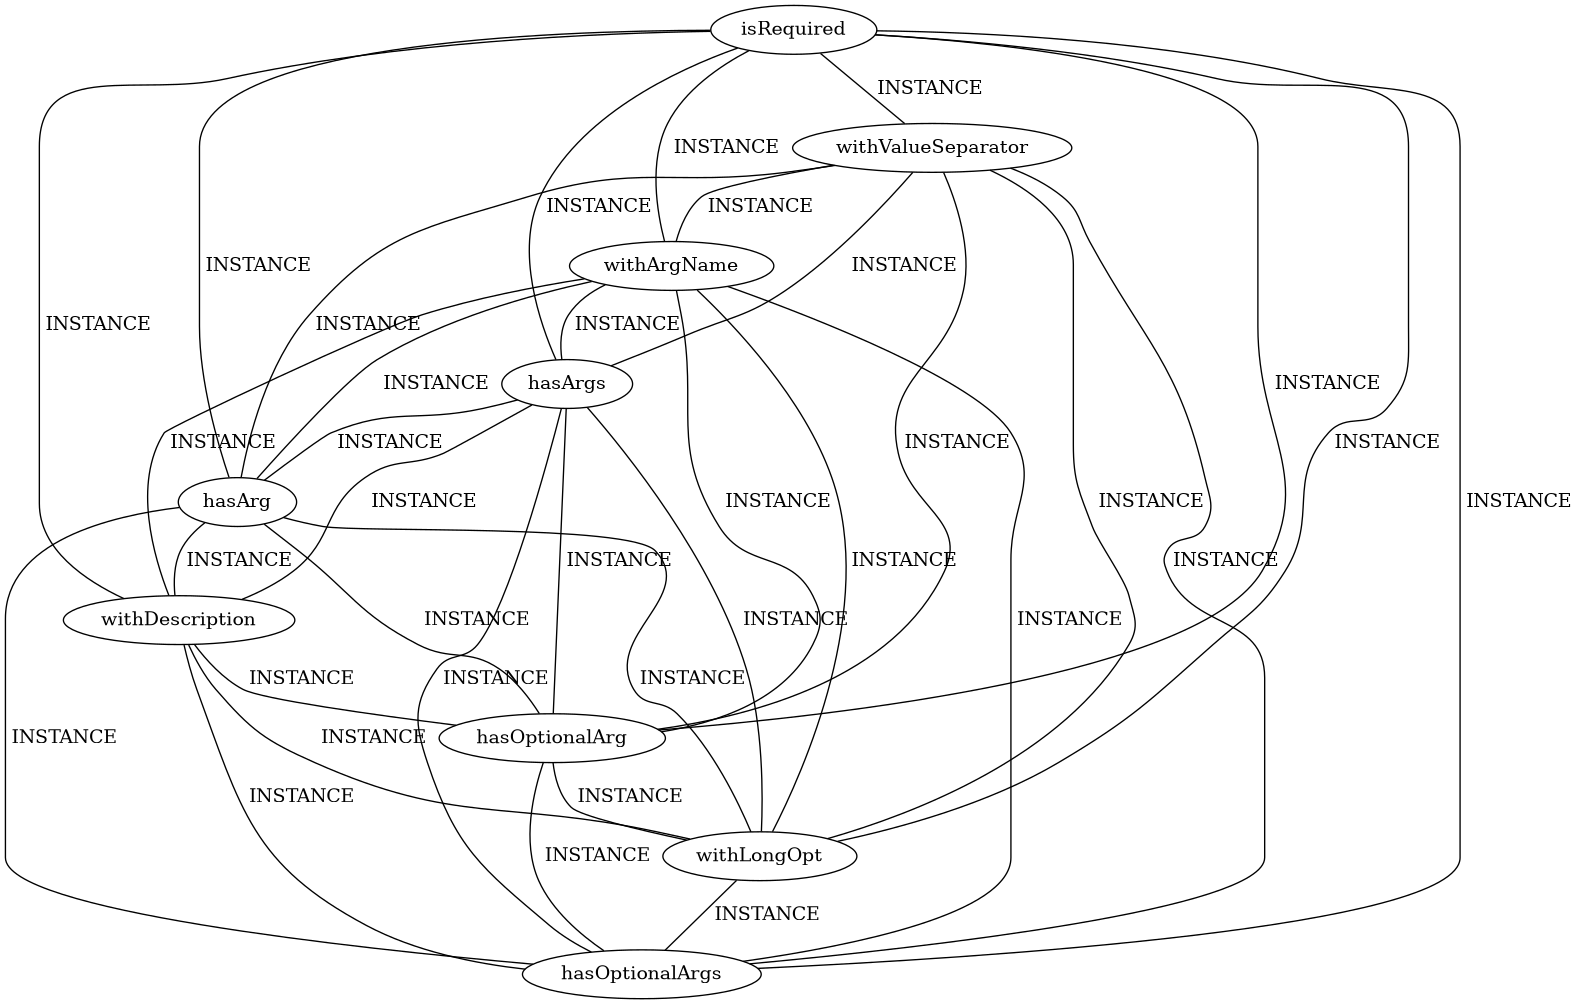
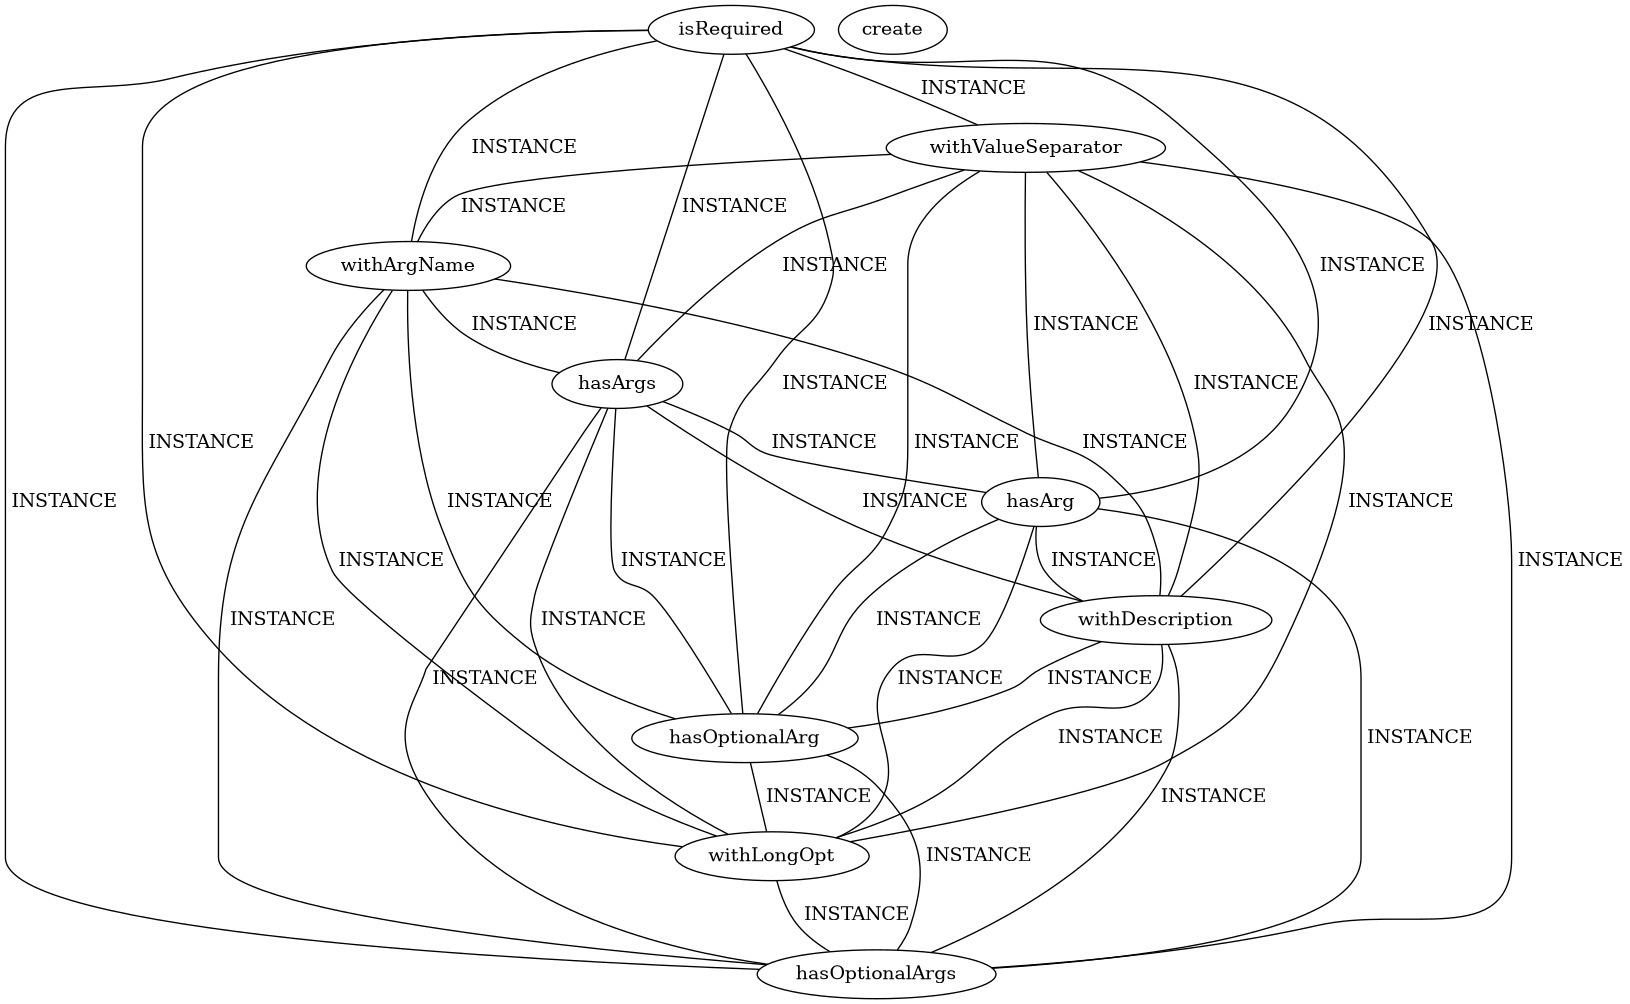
none -> (893, 30)
(403, 345) -> none
none -> (1173, 369)
